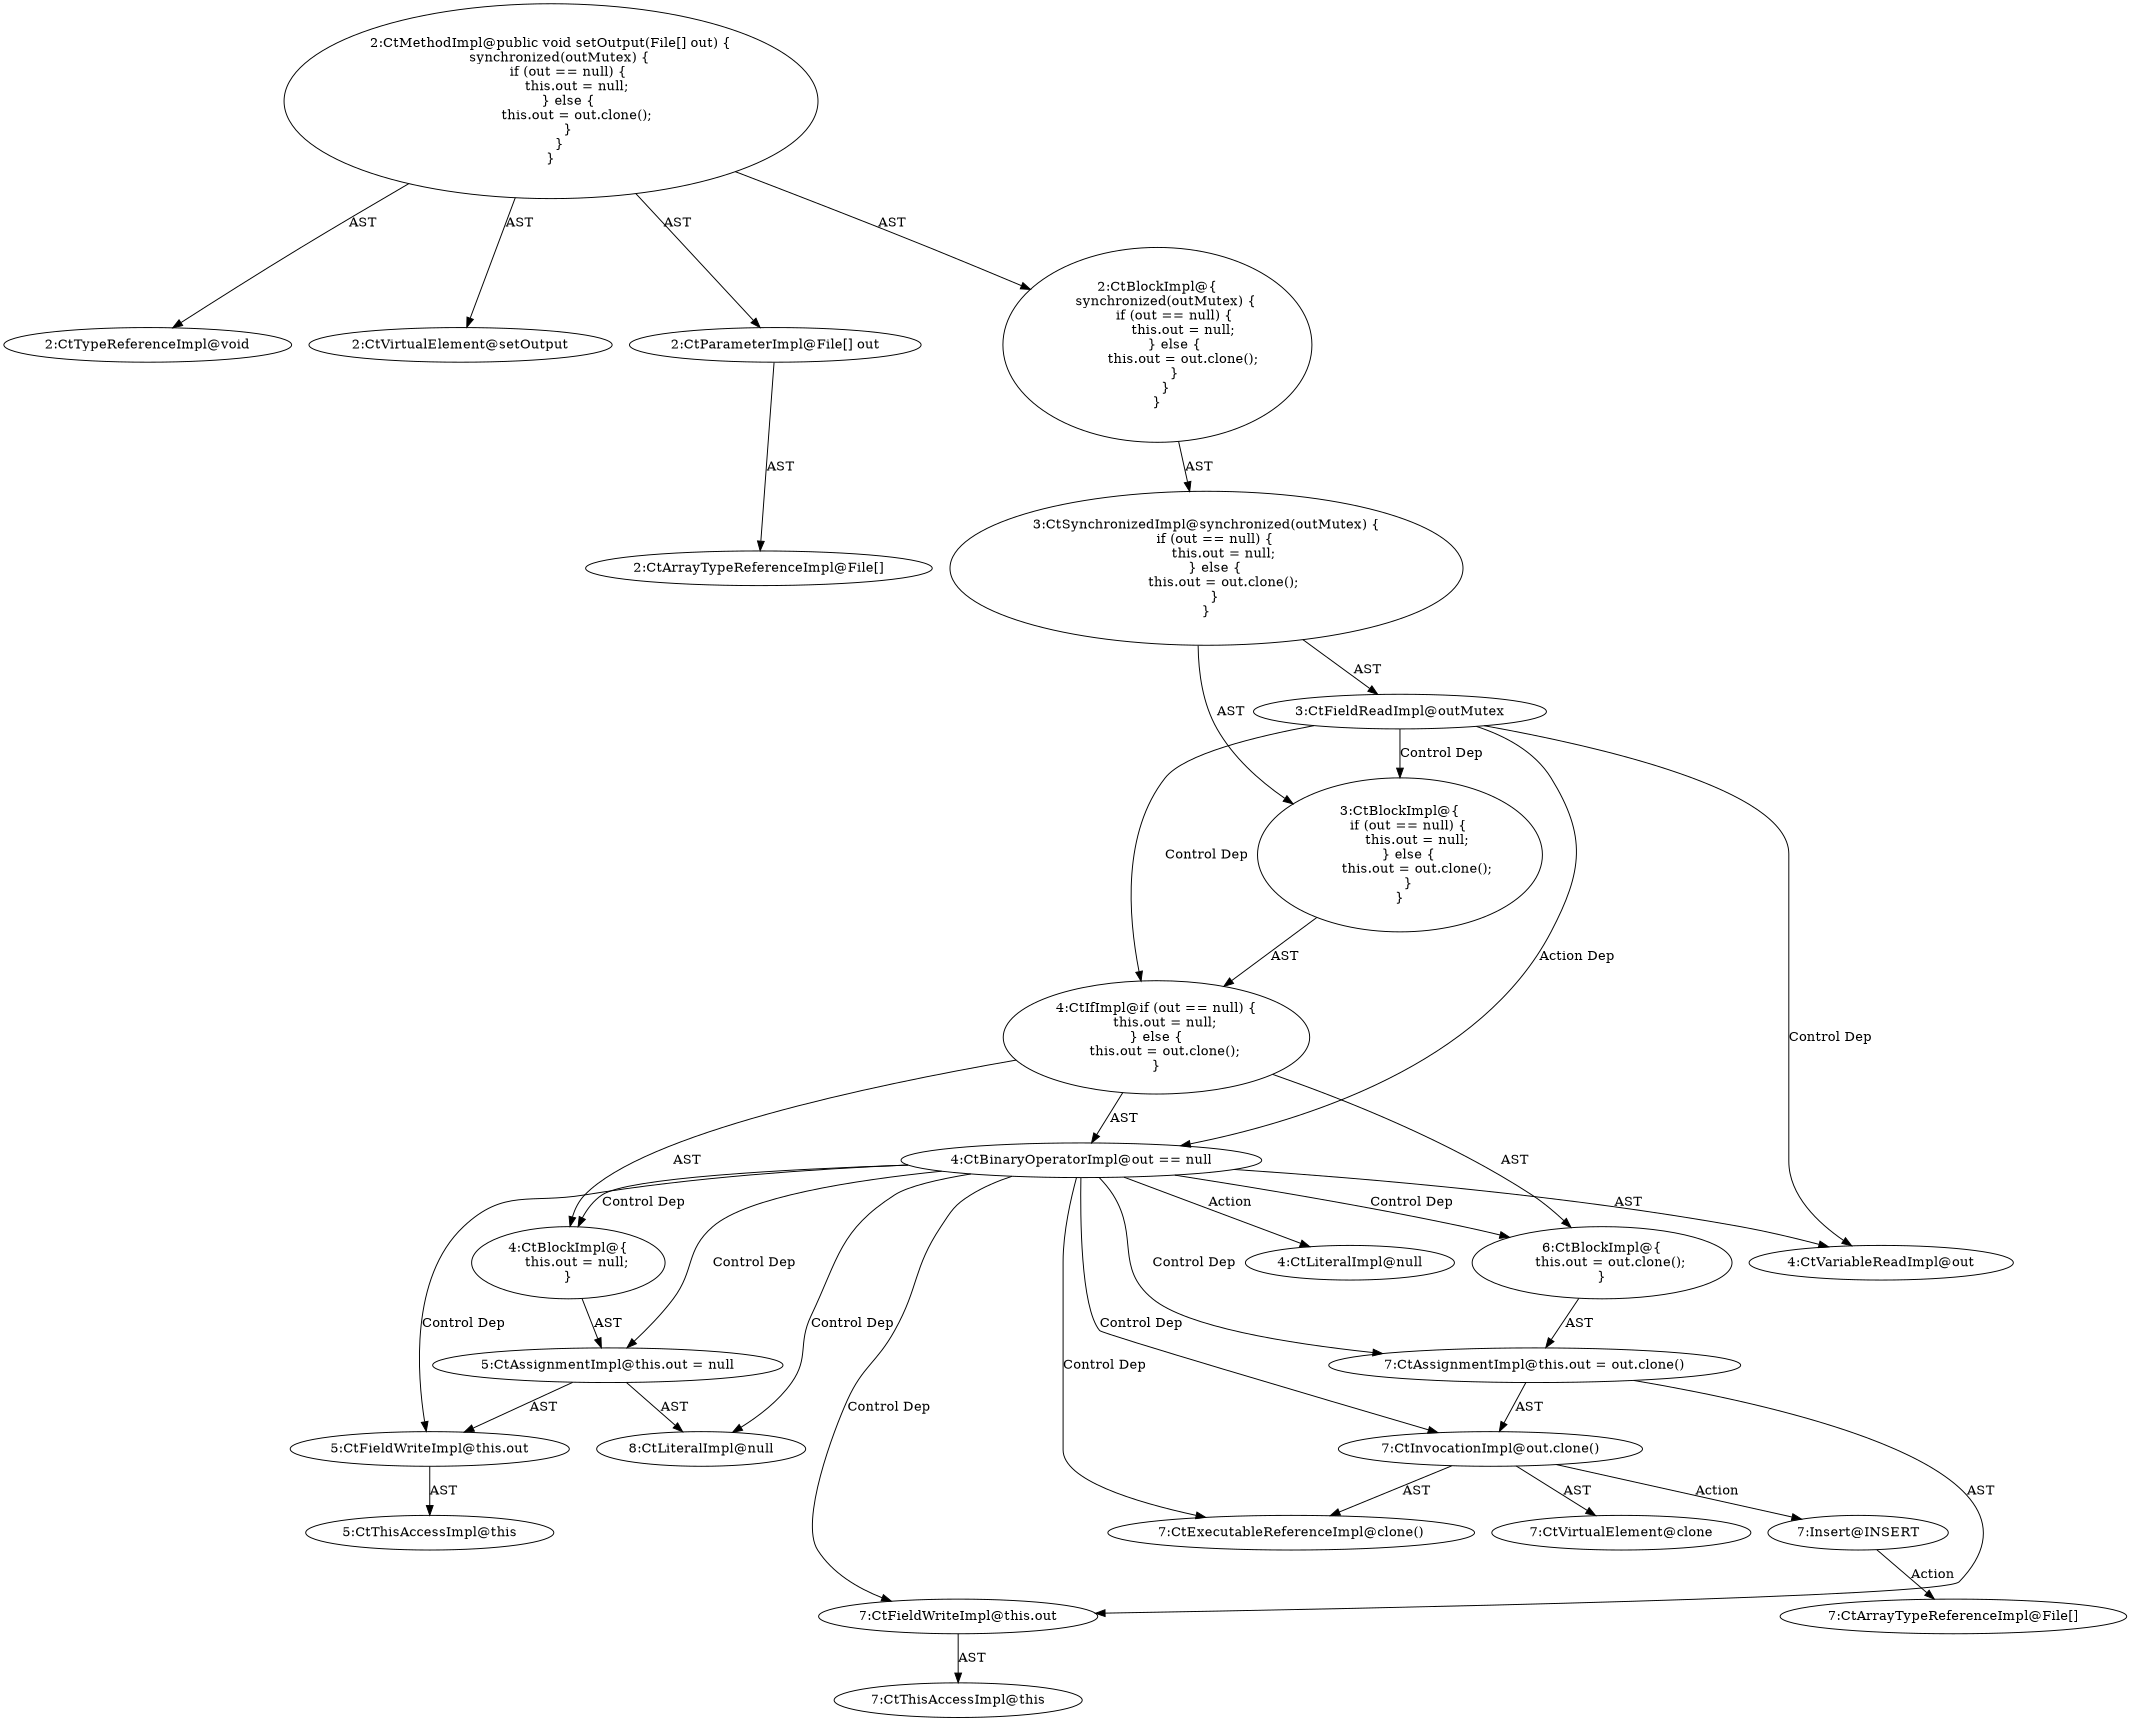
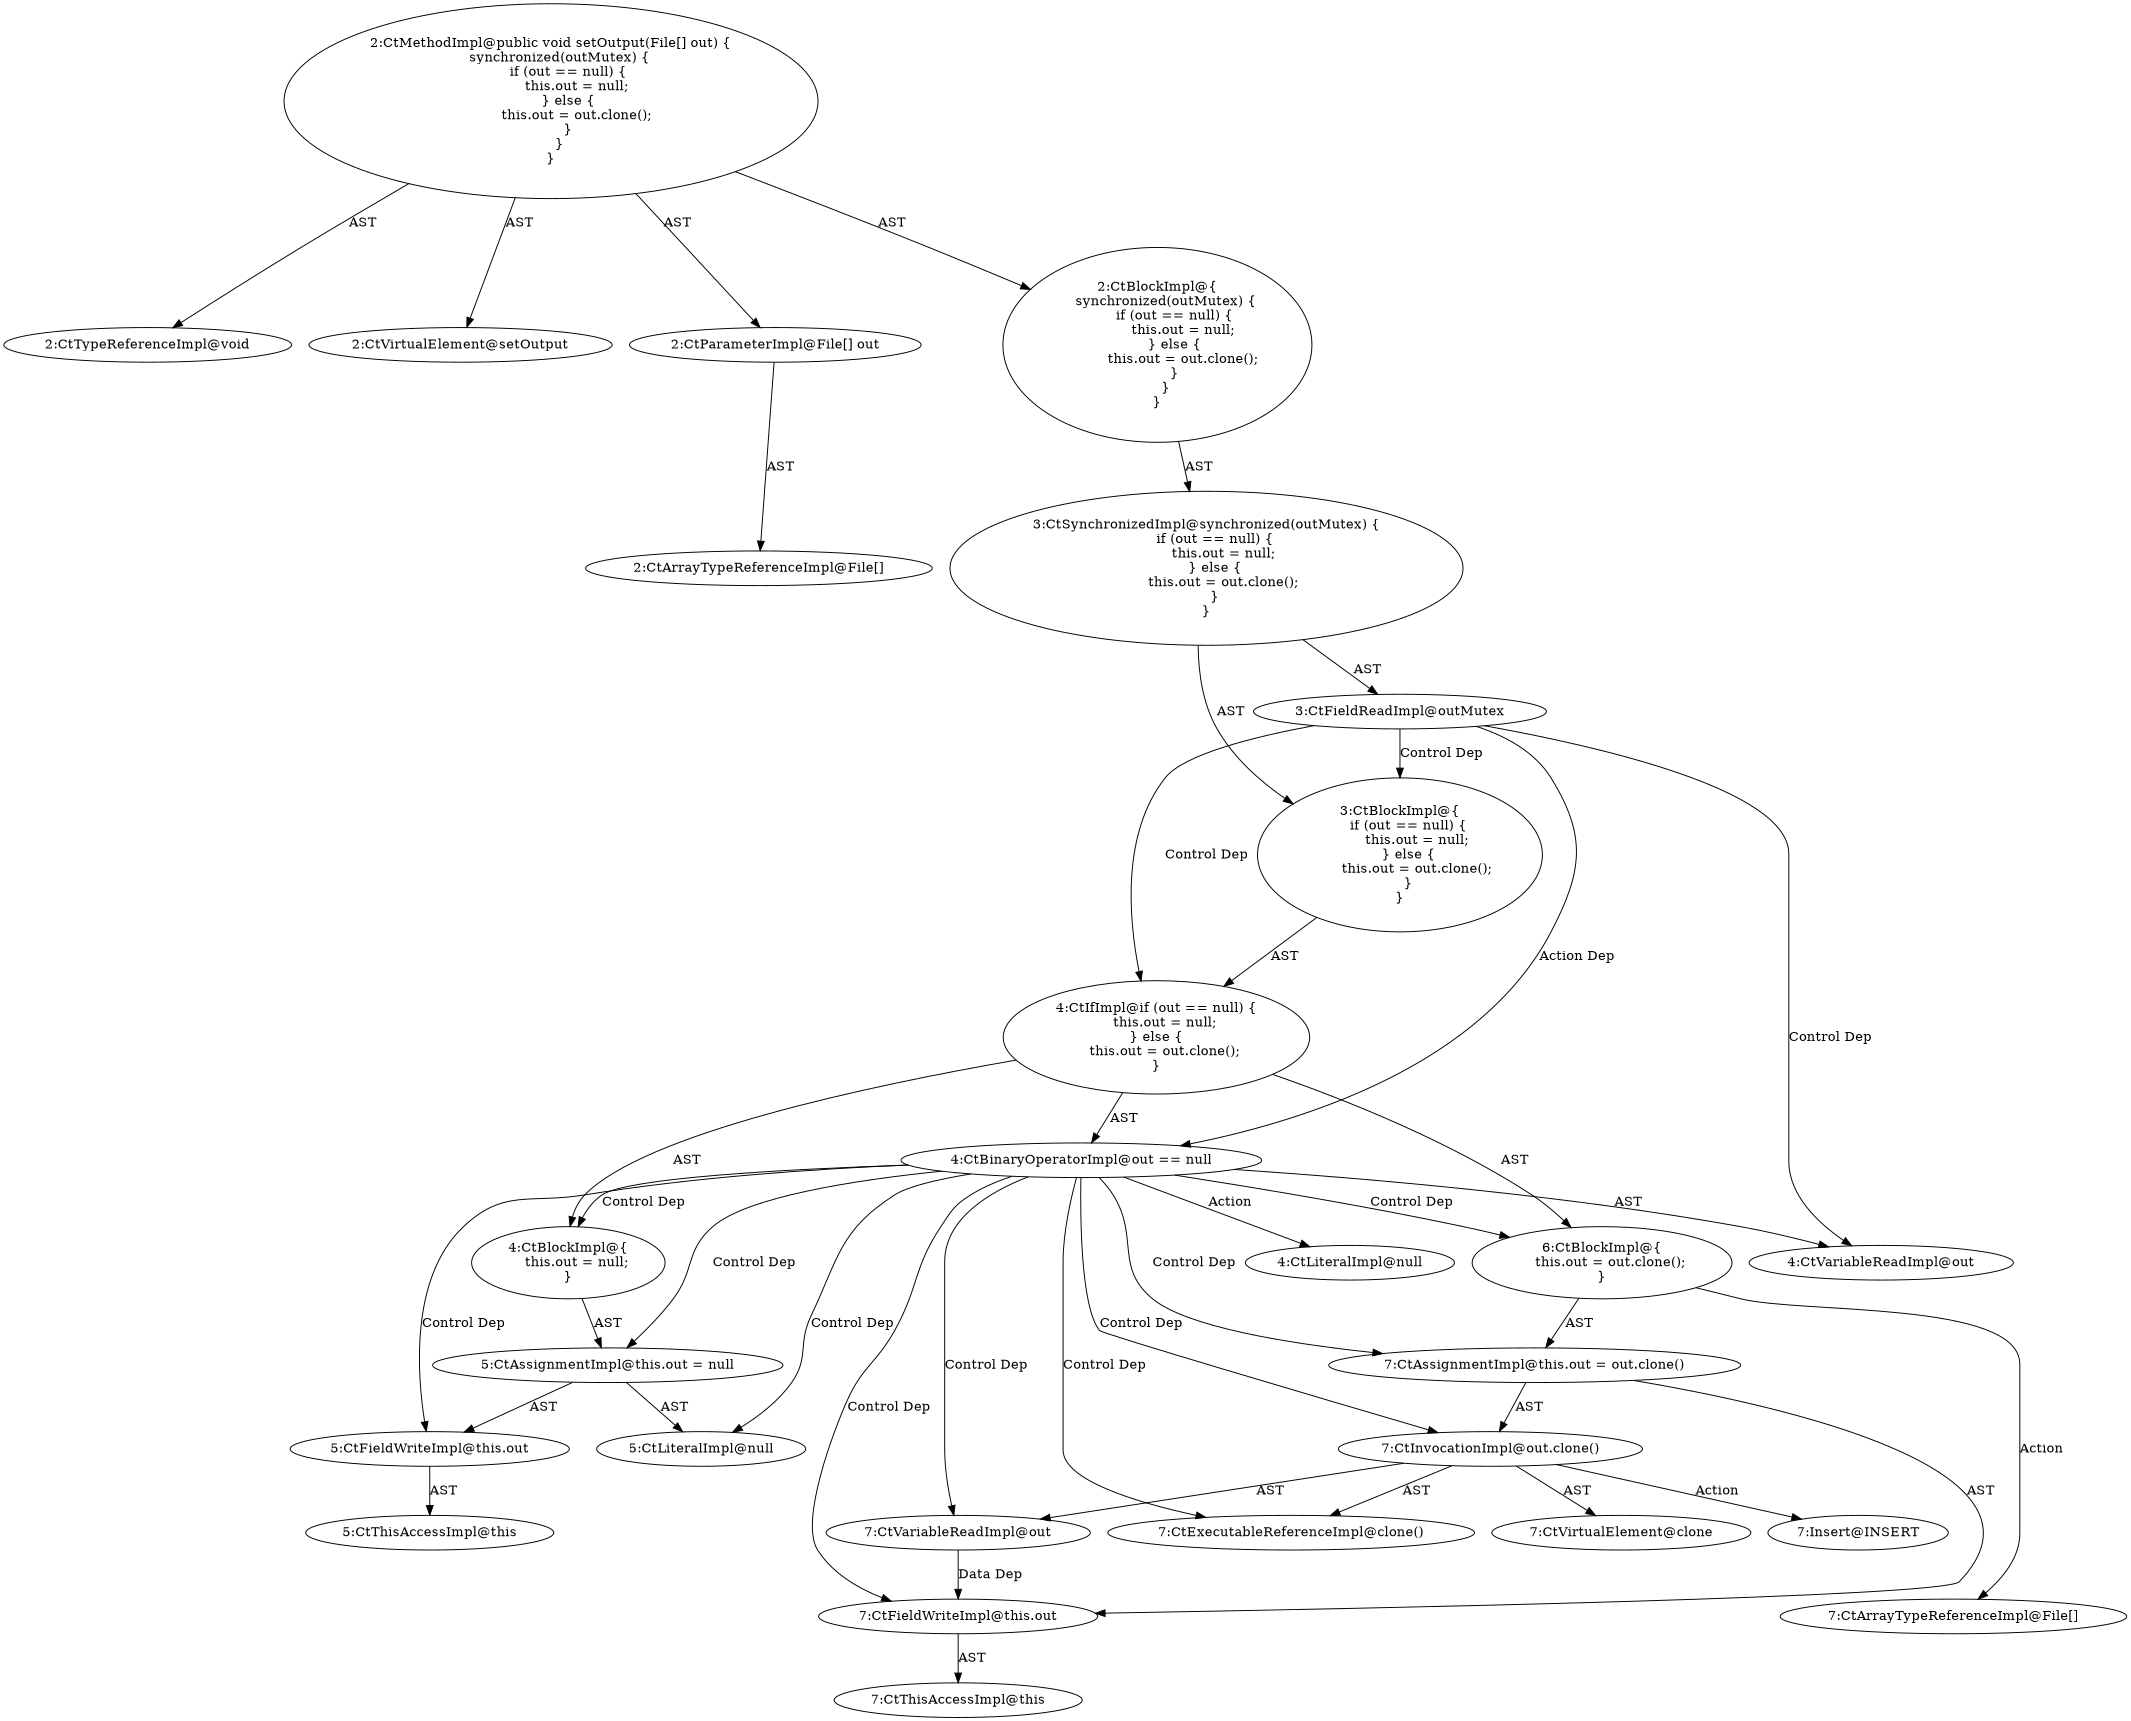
(701, 1449) -> (701, 1449)
none -> (958, 1533)
(1902, 1571) -> (1984, 1329)
